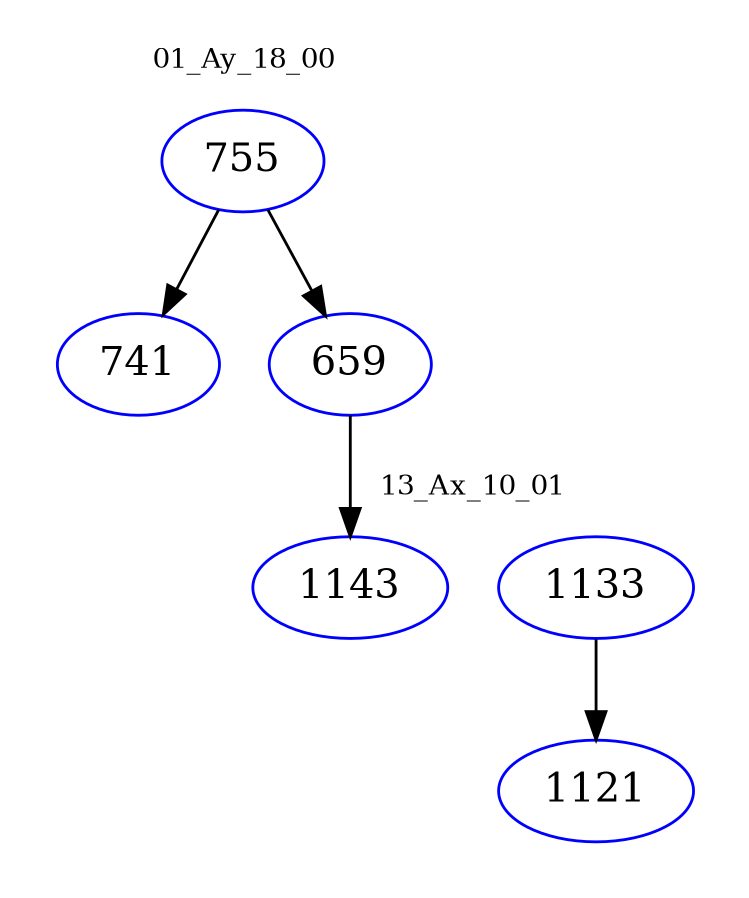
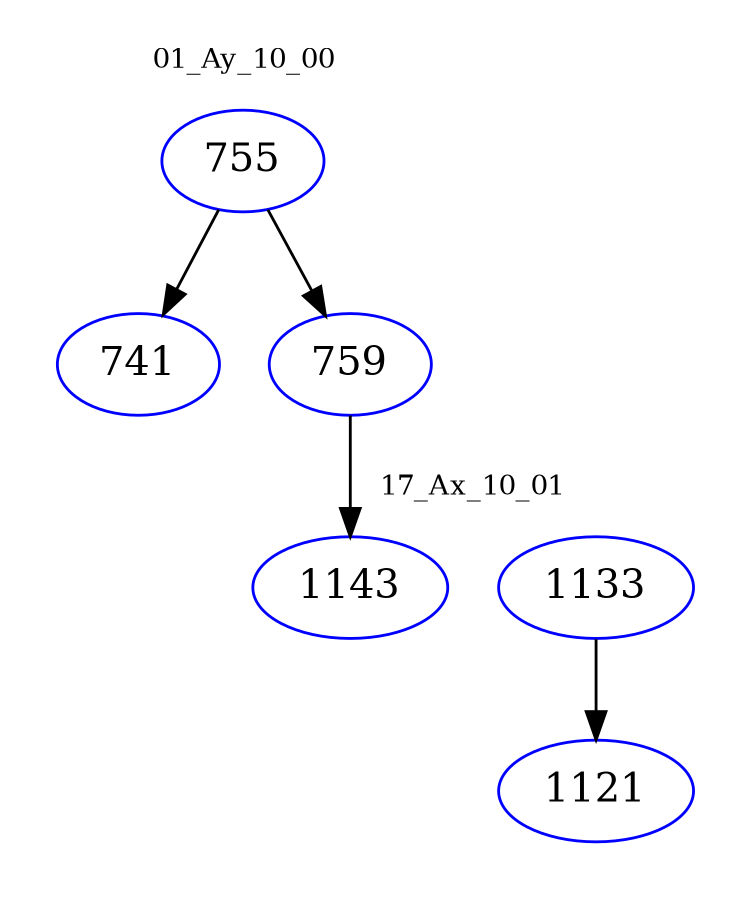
(244, 61) -> (244, 61)
(350, 364) -> (350, 364)
(473, 487) -> (473, 487)
